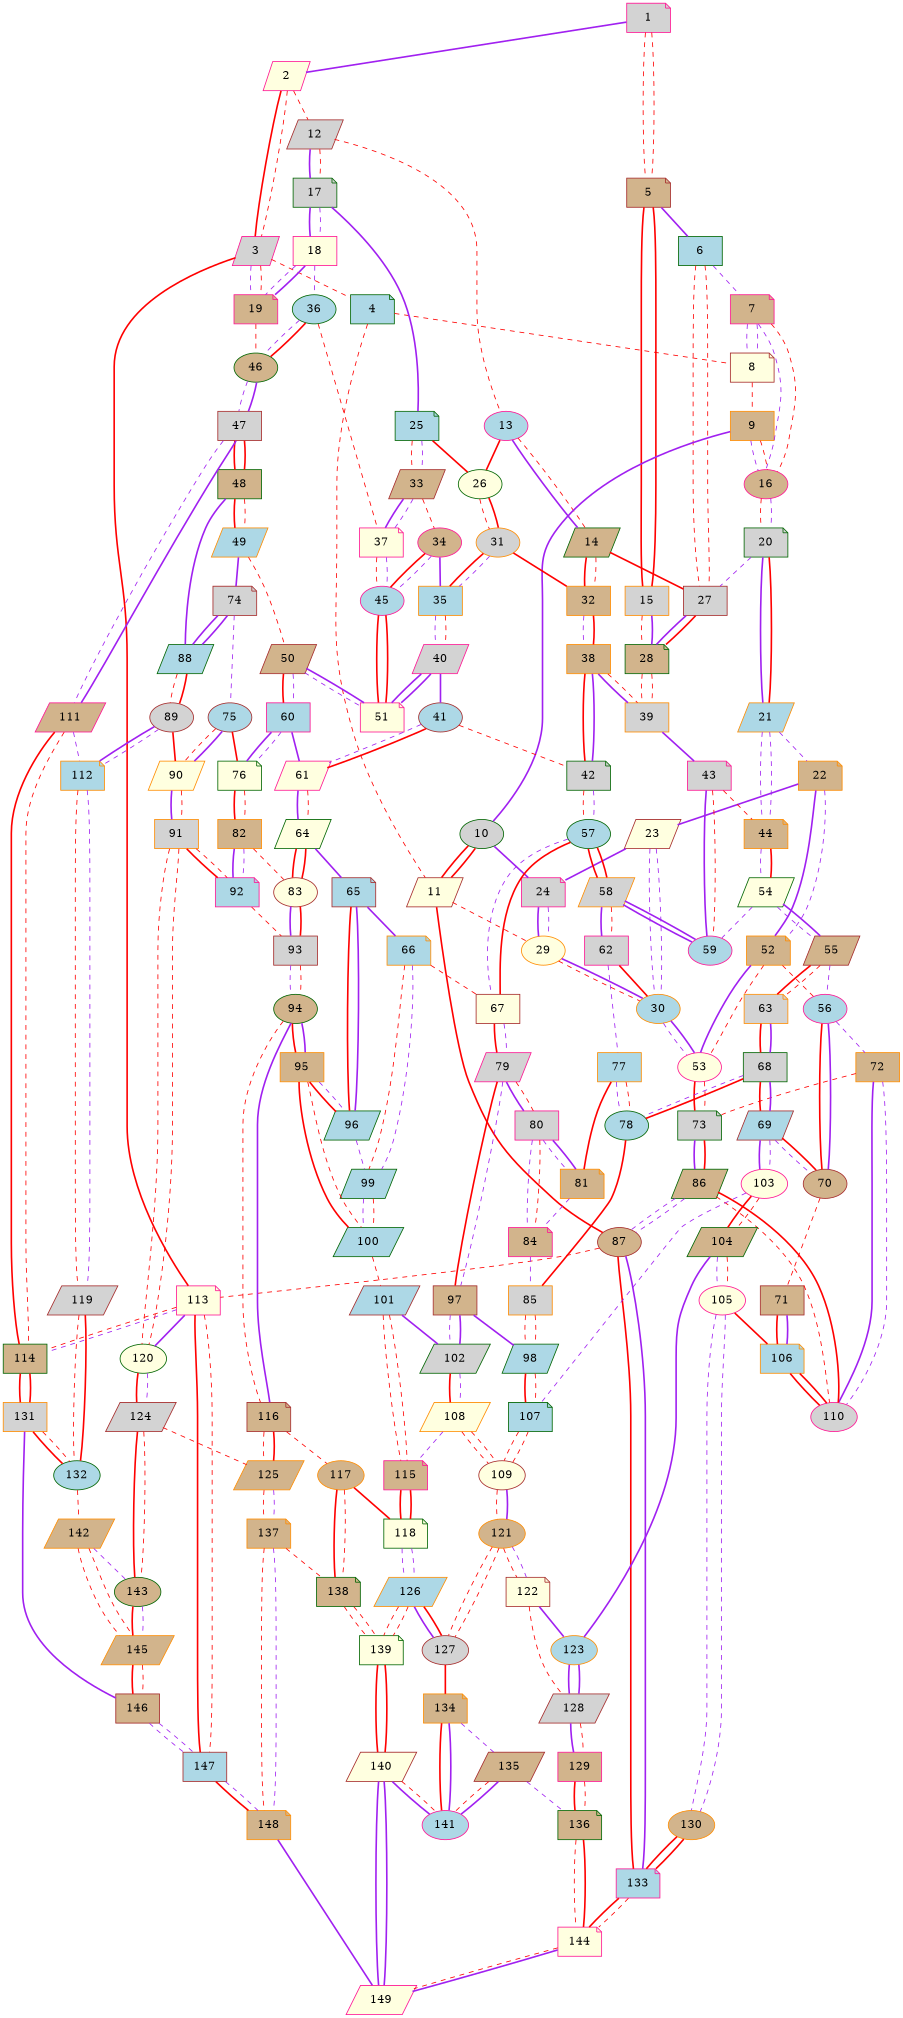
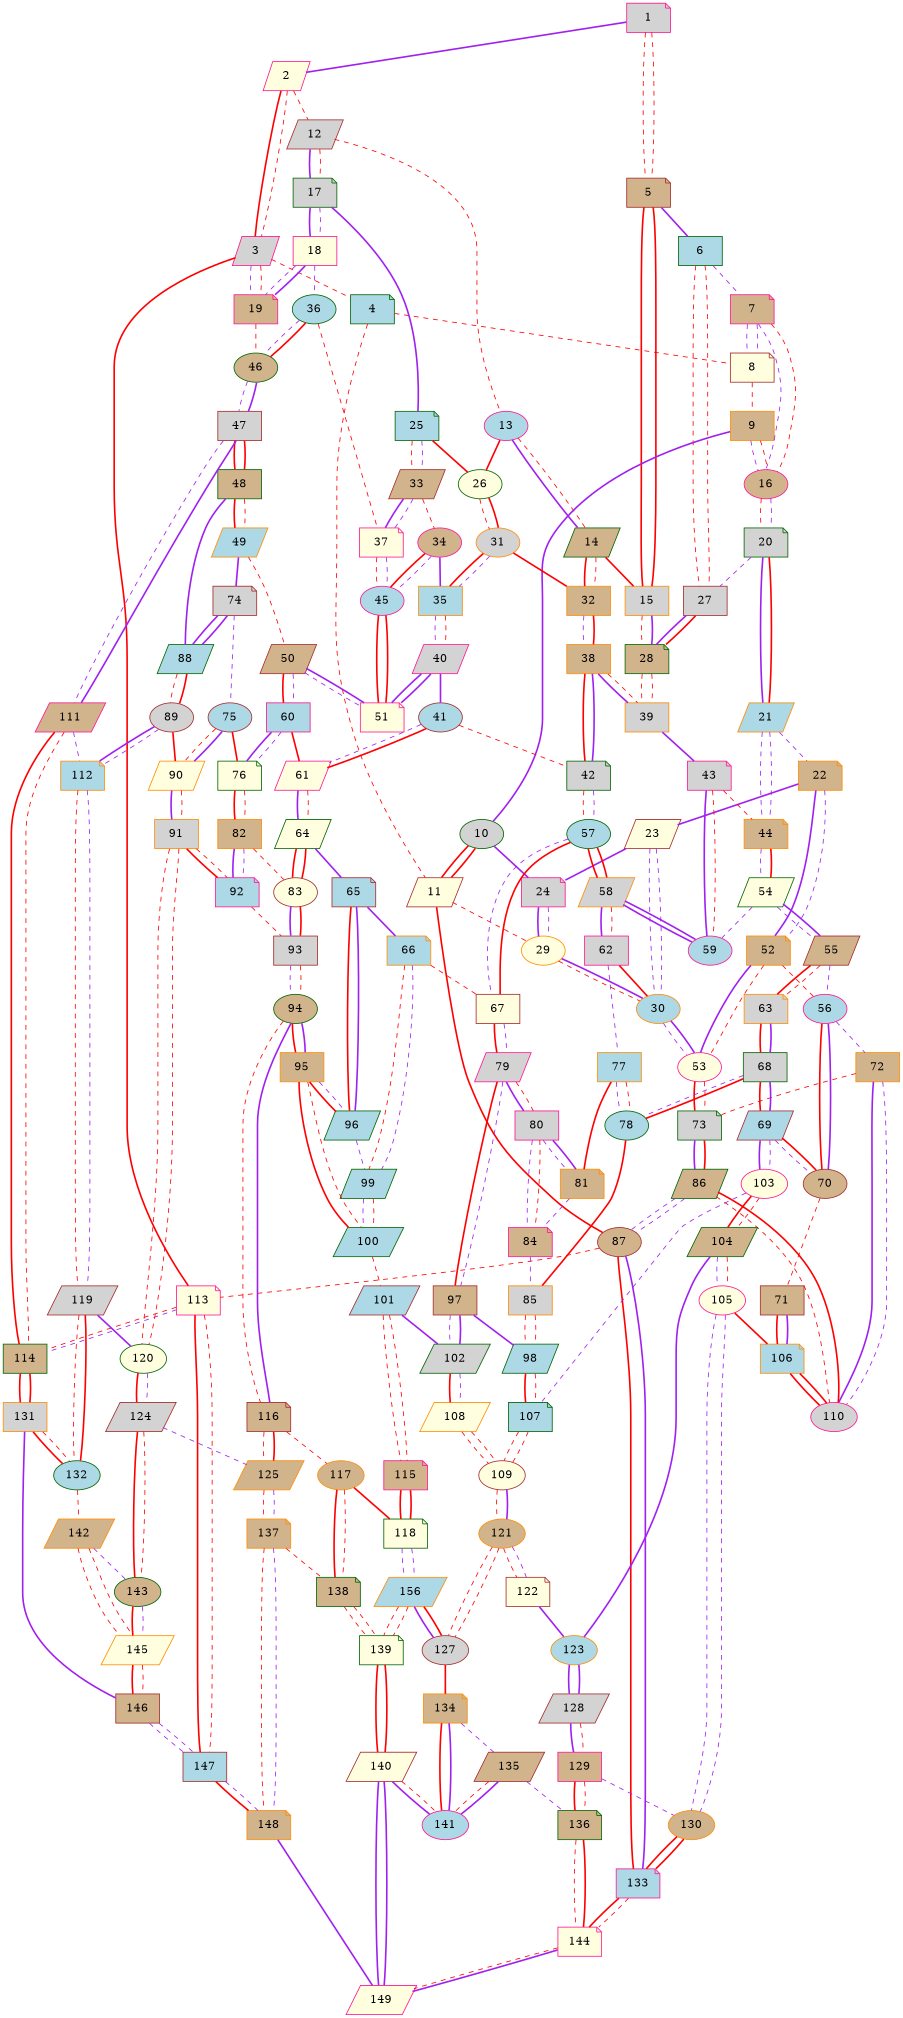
(647, 571) -> (620, 572)
(296, 747) -> (296, 747)
(170, 1331) -> (118, 1335)
(205, 1446) -> (205, 1446)
(430, 1446) -> none
(411, 1592) -> (411, 1592)
(138, 1650) -> (138, 1650)
(539, 1653) -> none
none -> (638, 1797)
